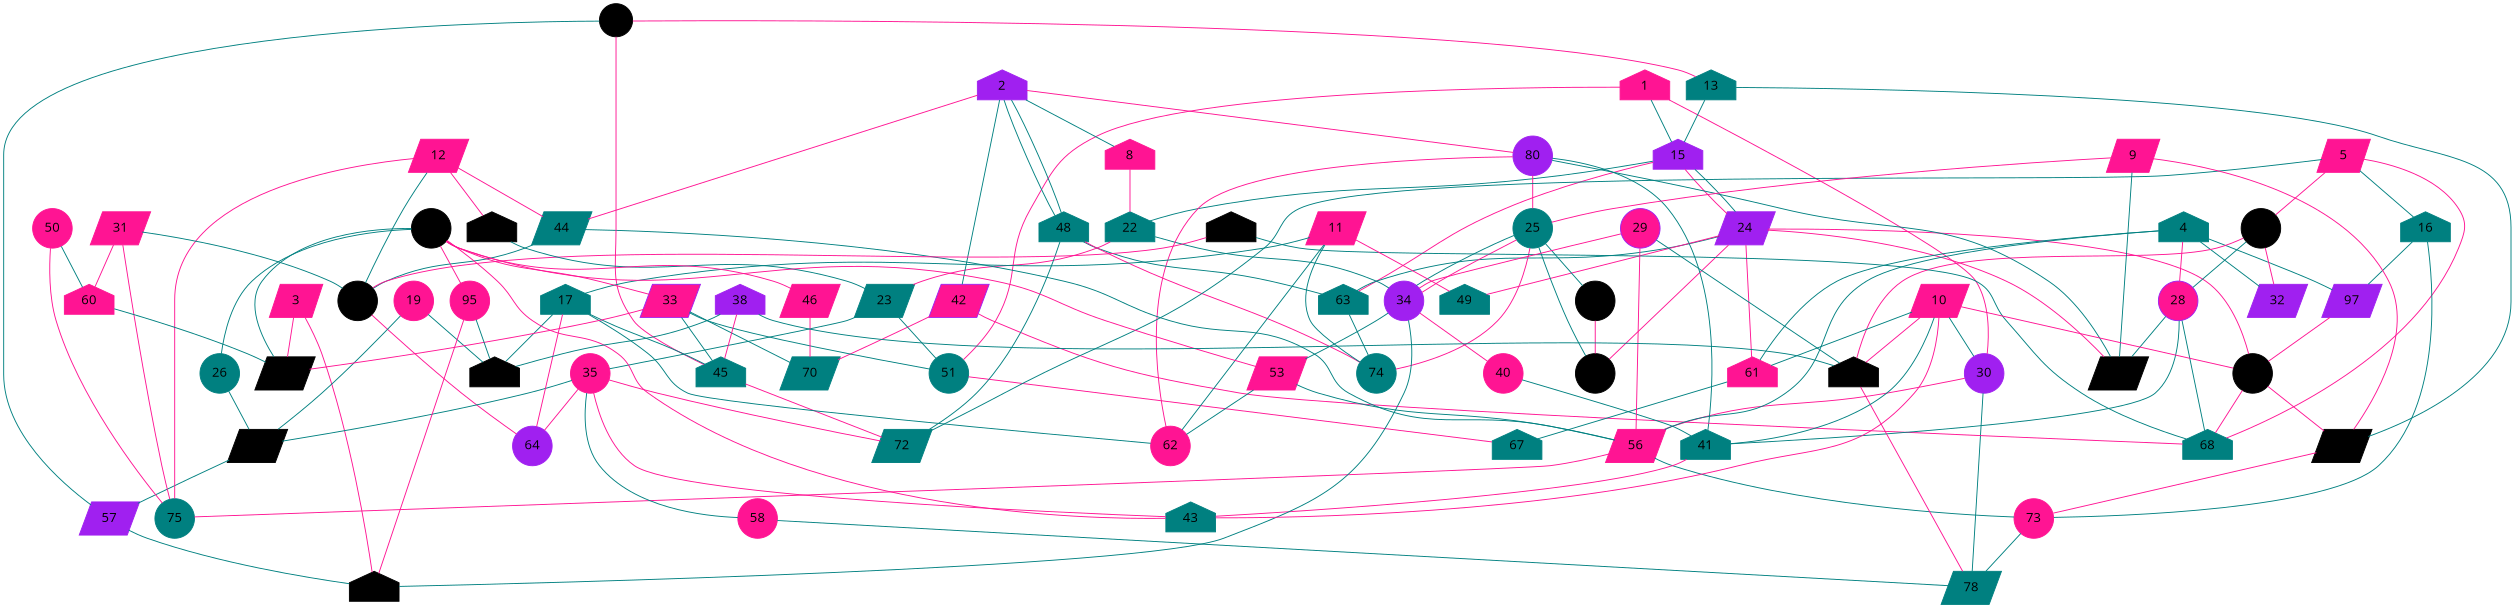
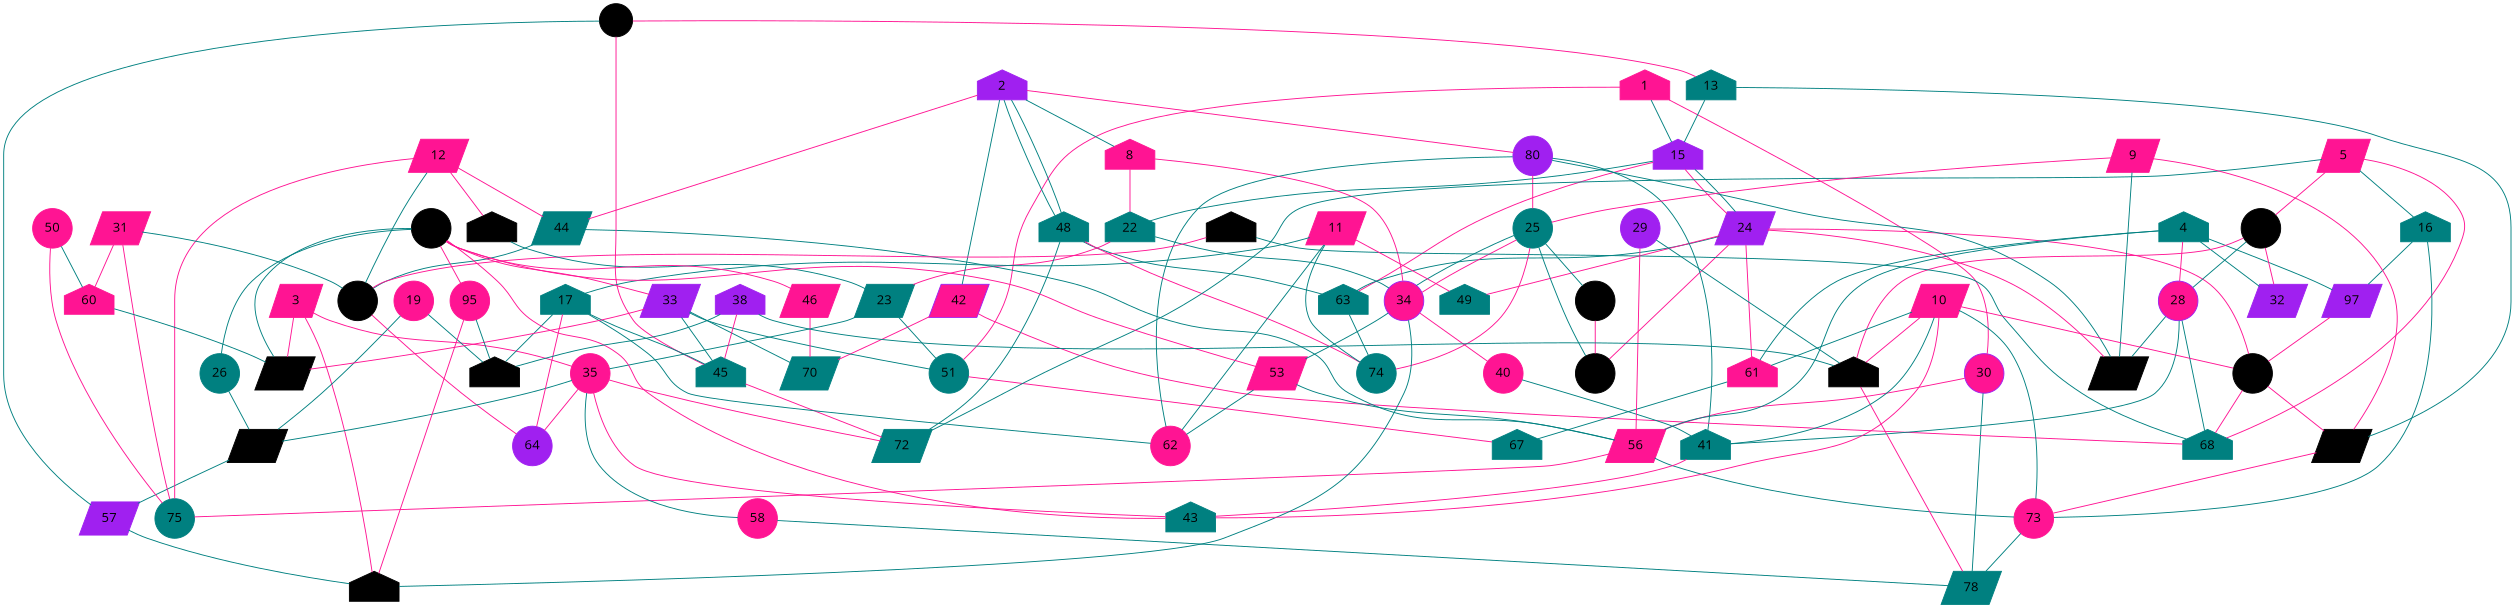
(1240, 187) -> (1240, 187)
(1640, 228) -> (1640, 228)
(1494, 265) -> (1306, 182)
(670, 301) -> (670, 301)
(1404, 301) -> (1404, 301)
(1961, 337) -> (2027, 391)
none -> (442, 342)
(1984, 373) -> (1984, 373)
